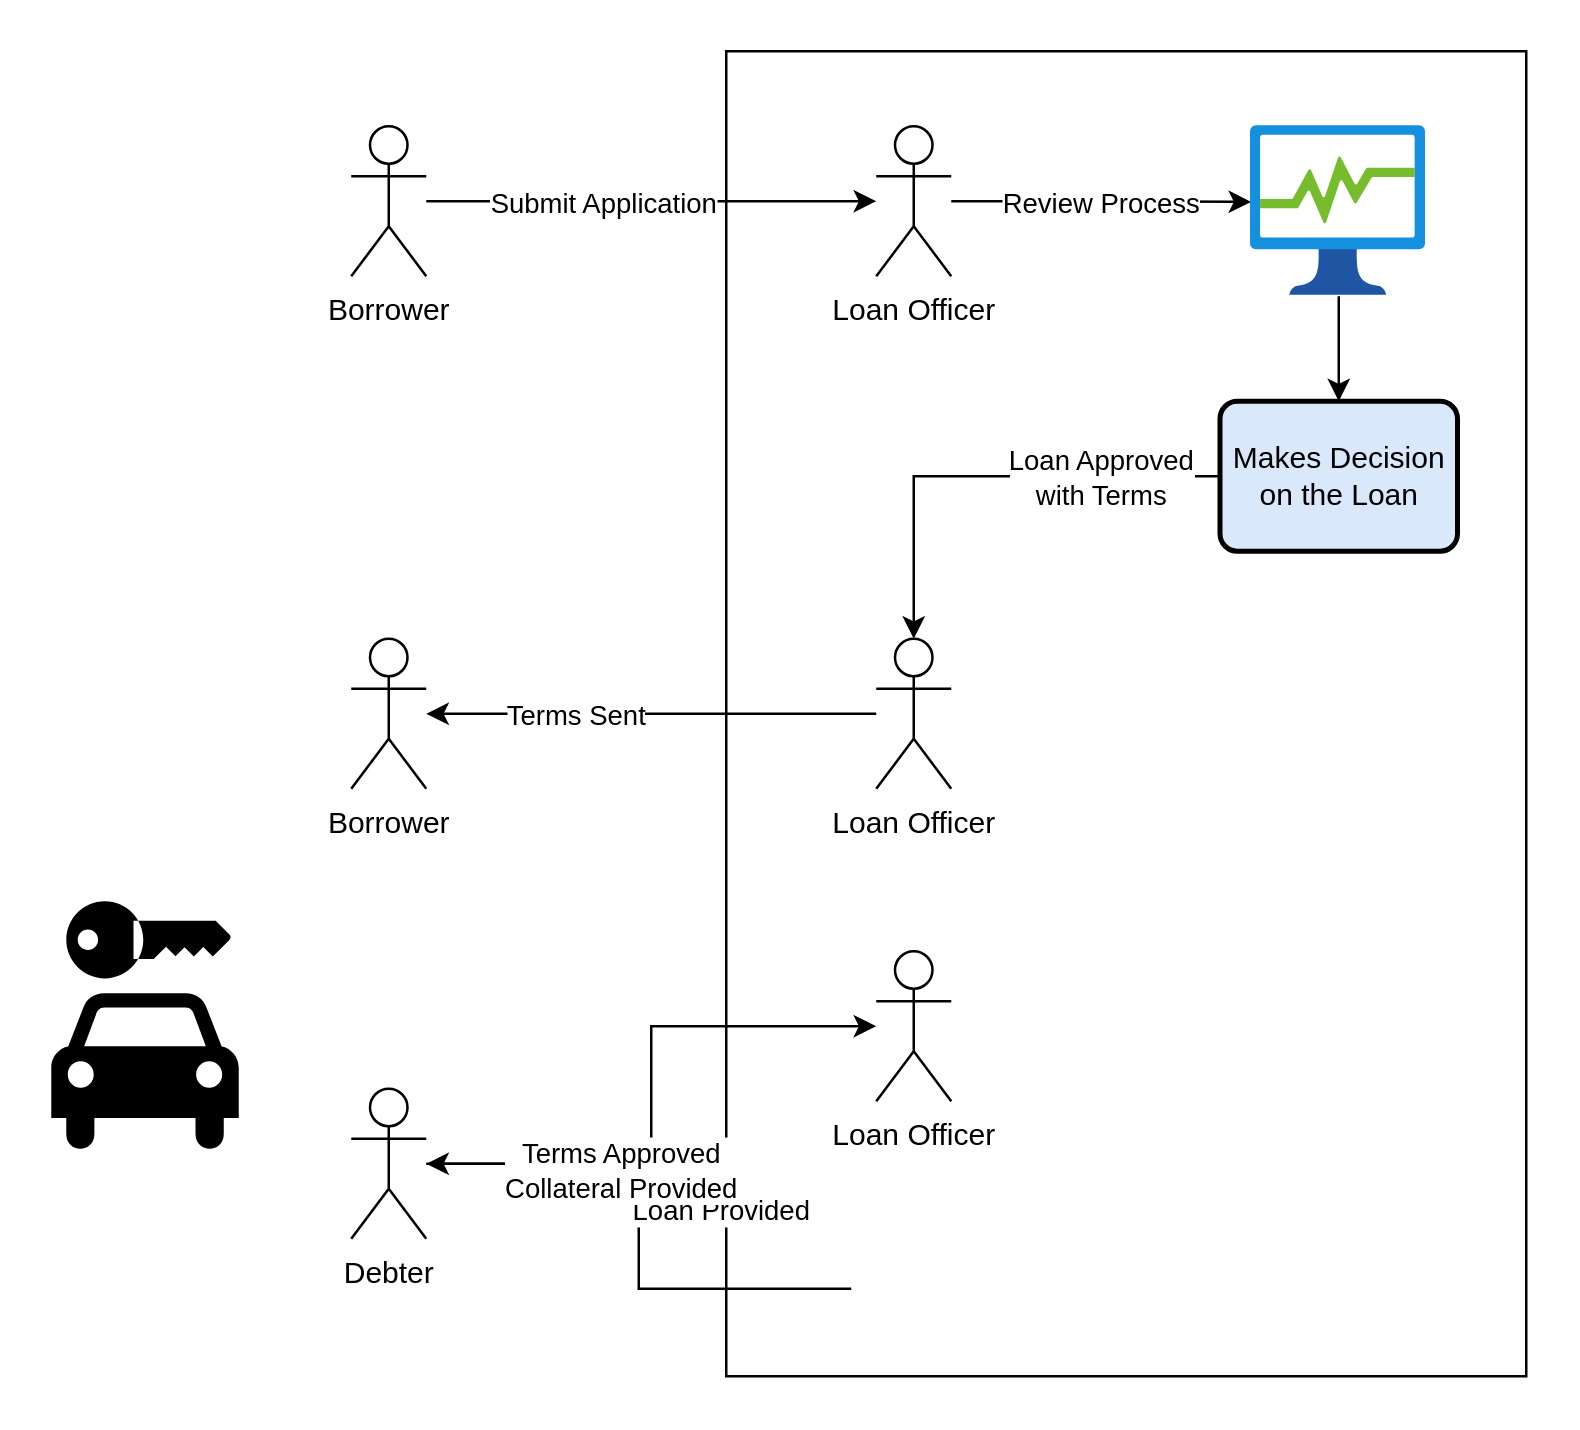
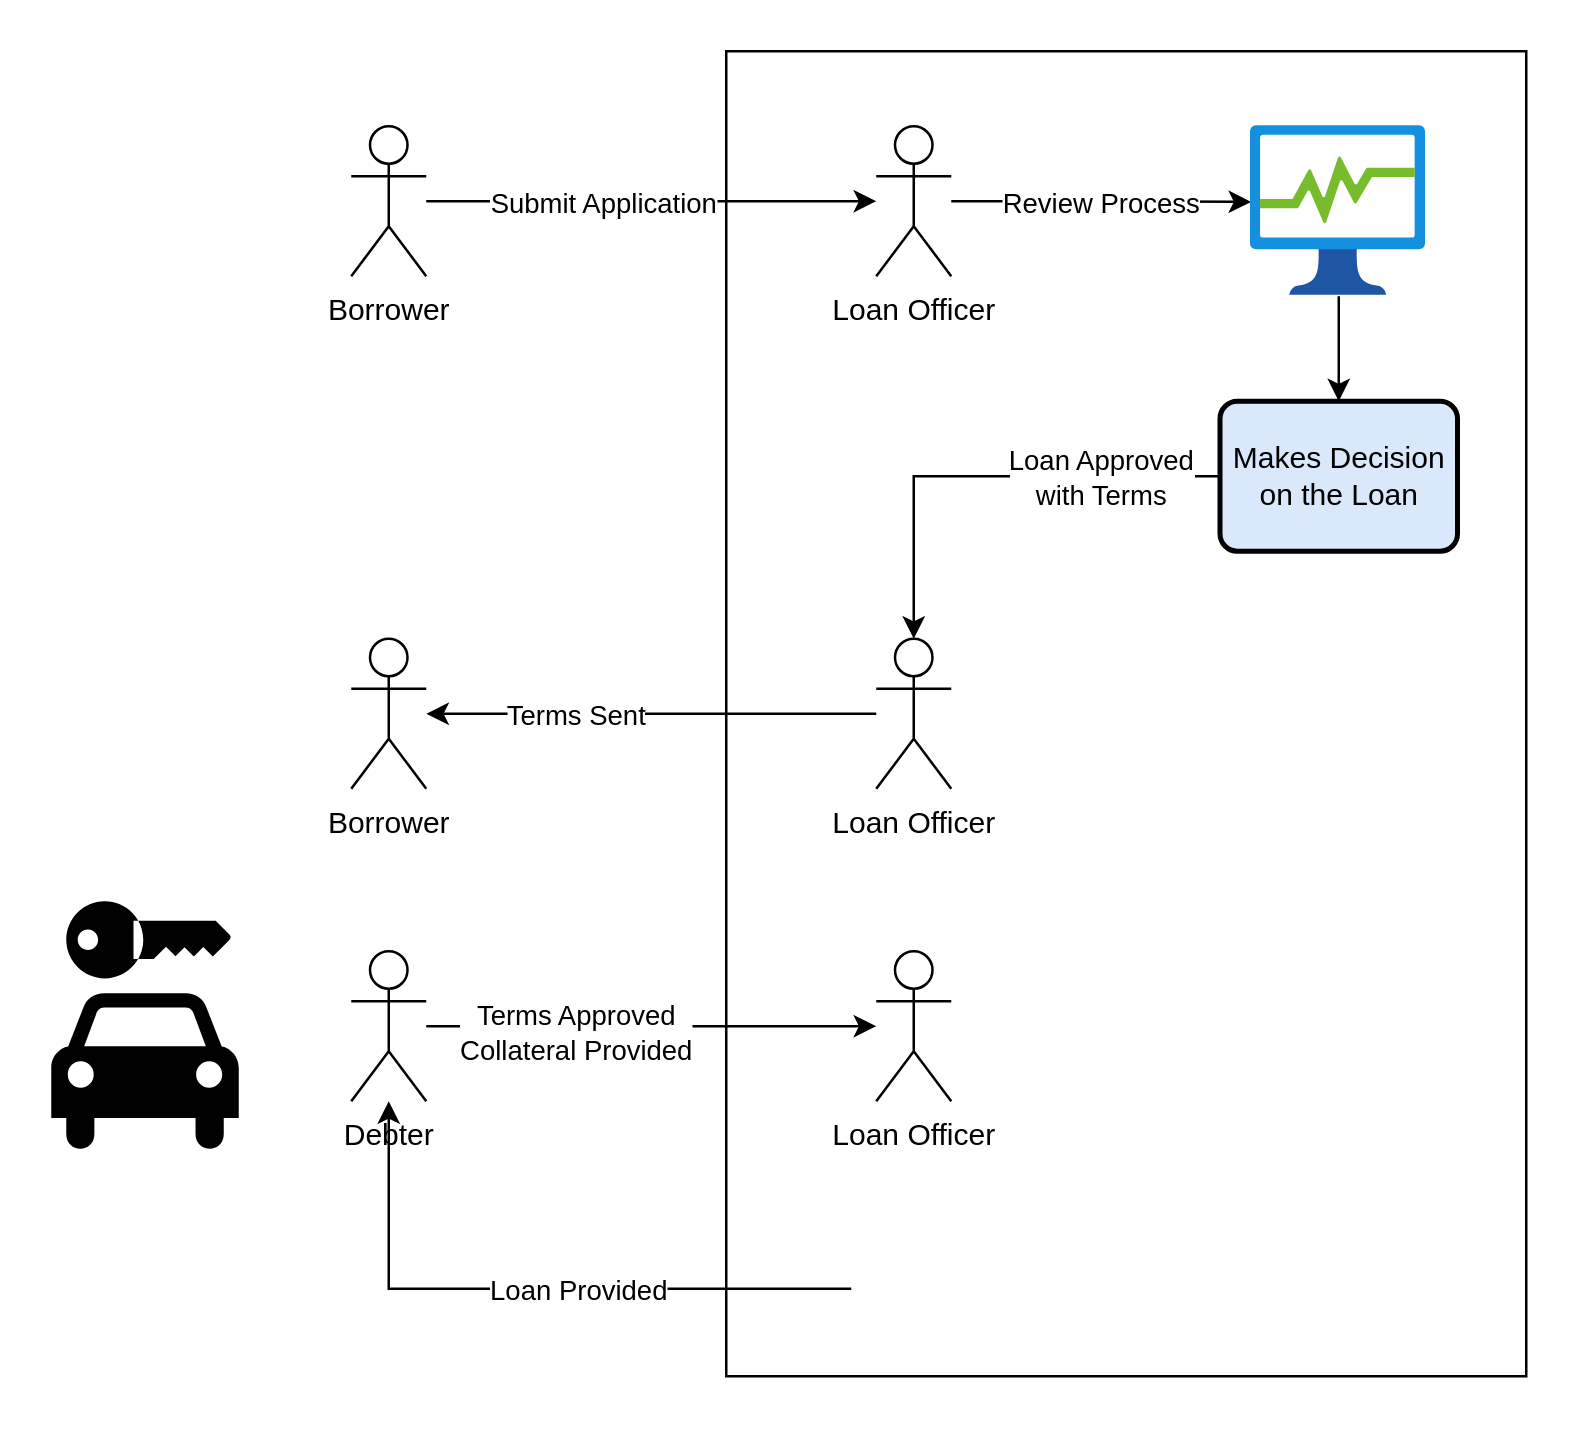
(389, 1164) -> (389, 1026)
